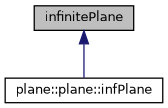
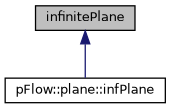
(84, 90) -> (85, 90)
